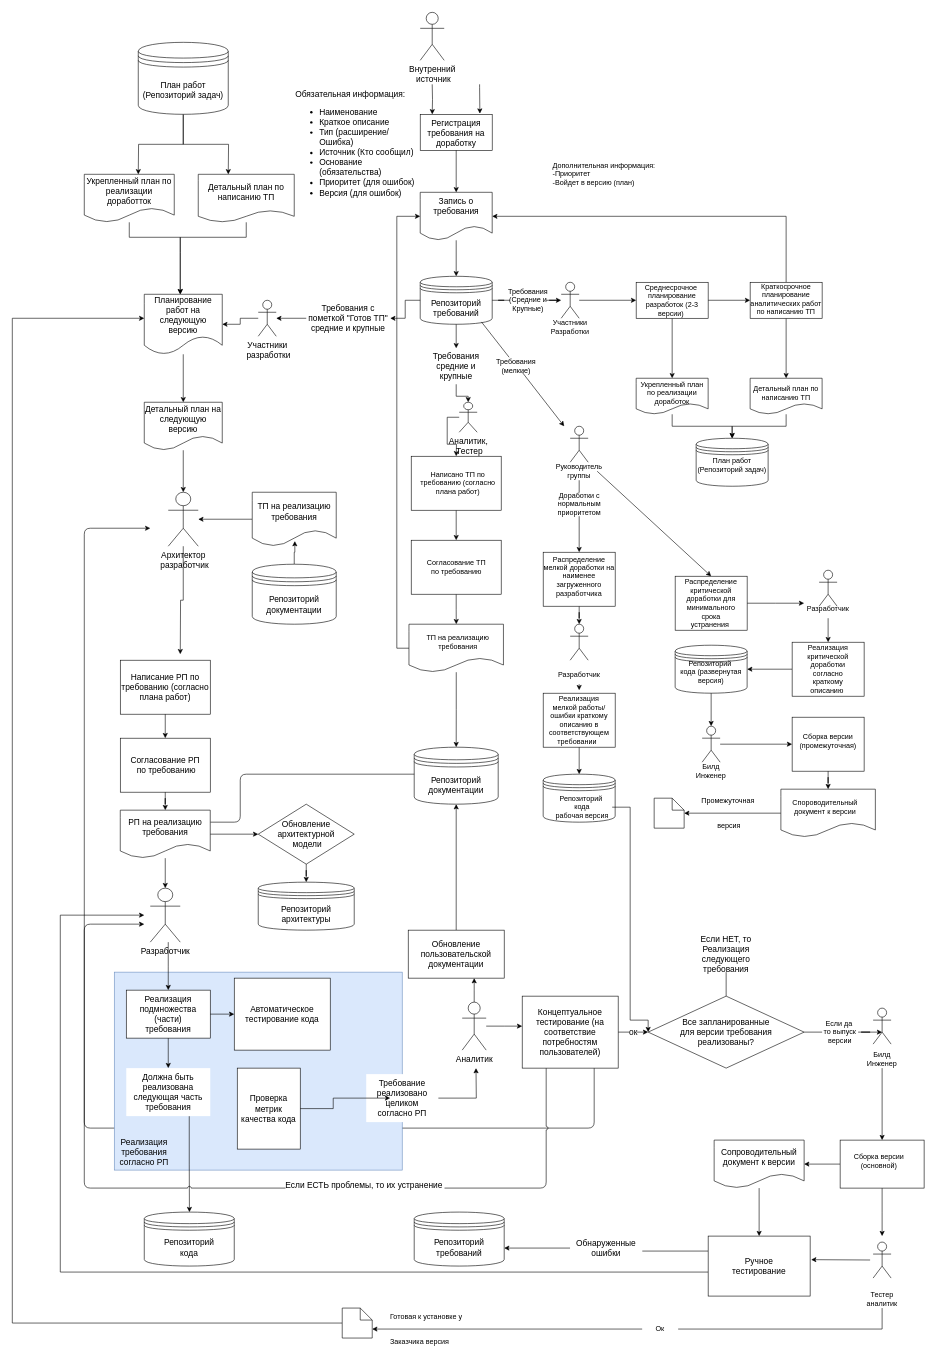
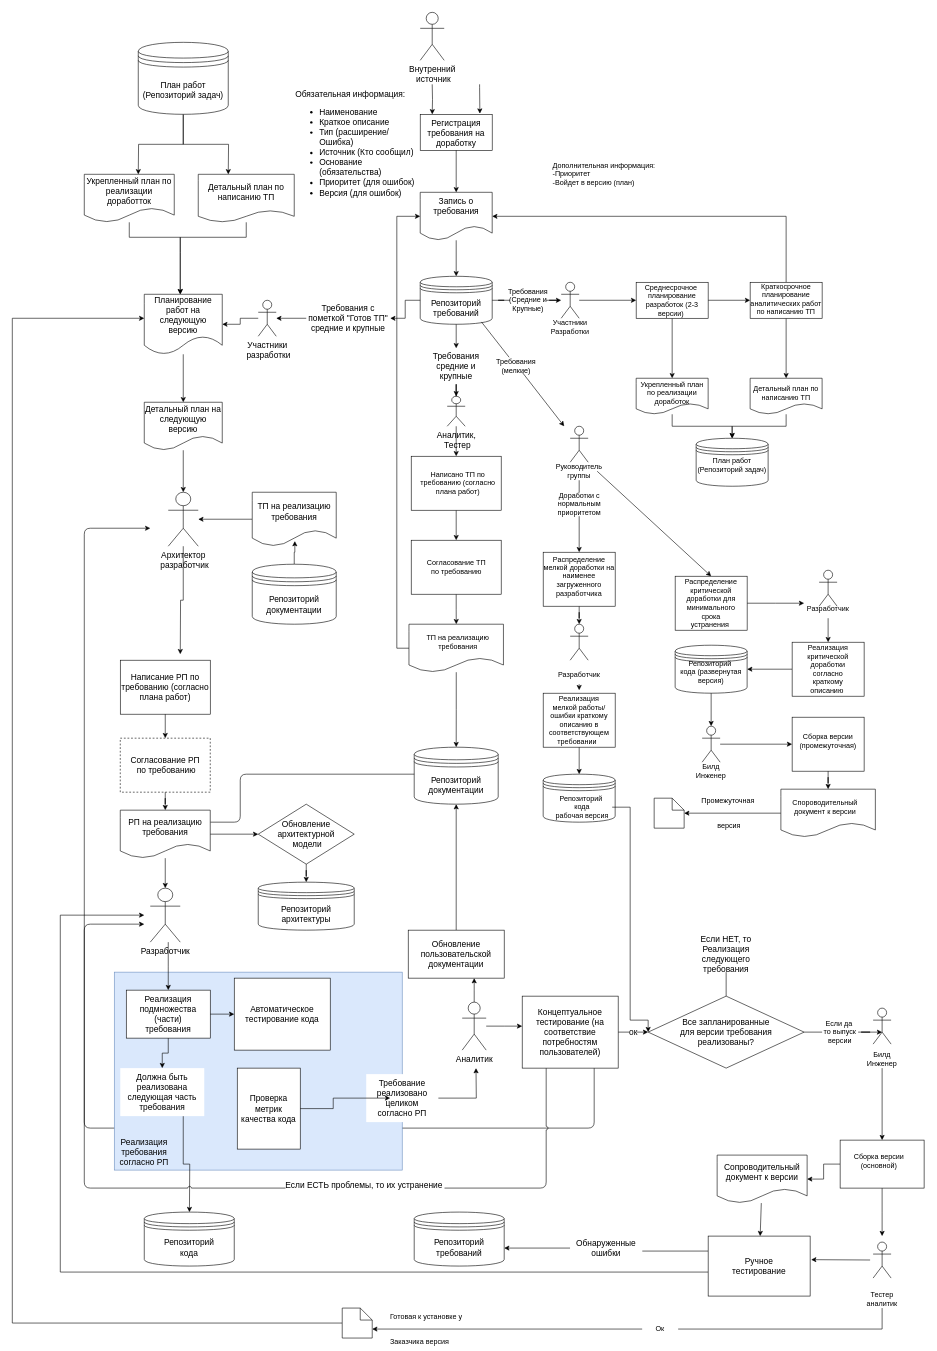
(468, 417) -> (456, 411)
(165, 765) -> (165, 765)
(168, 1092) -> (162, 1092)
(759, 1164) -> (762, 1179)
